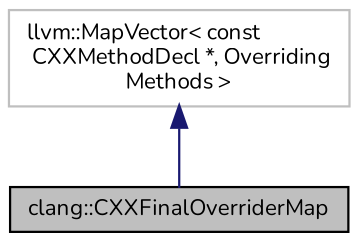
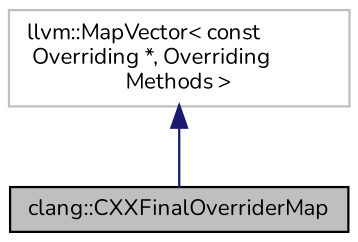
(179, 58) -> (179, 58)
